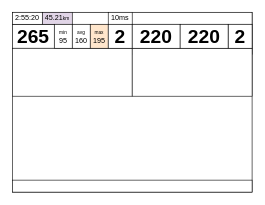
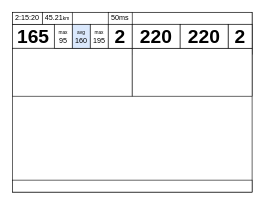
(27, 18) -> (27, 18)
(57, 18) -> (57, 18)
(120, 18) -> (120, 18)
(33, 36) -> (33, 36)
(63, 36) -> (63, 36)
(81, 36) -> (81, 36)
(99, 36) -> (99, 36)
